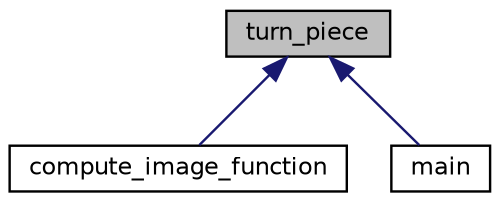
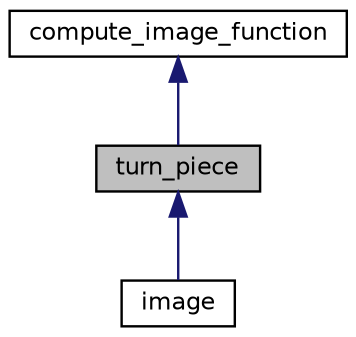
(235, 110) -> (178, 114)
(441, 169) -> (178, 303)
